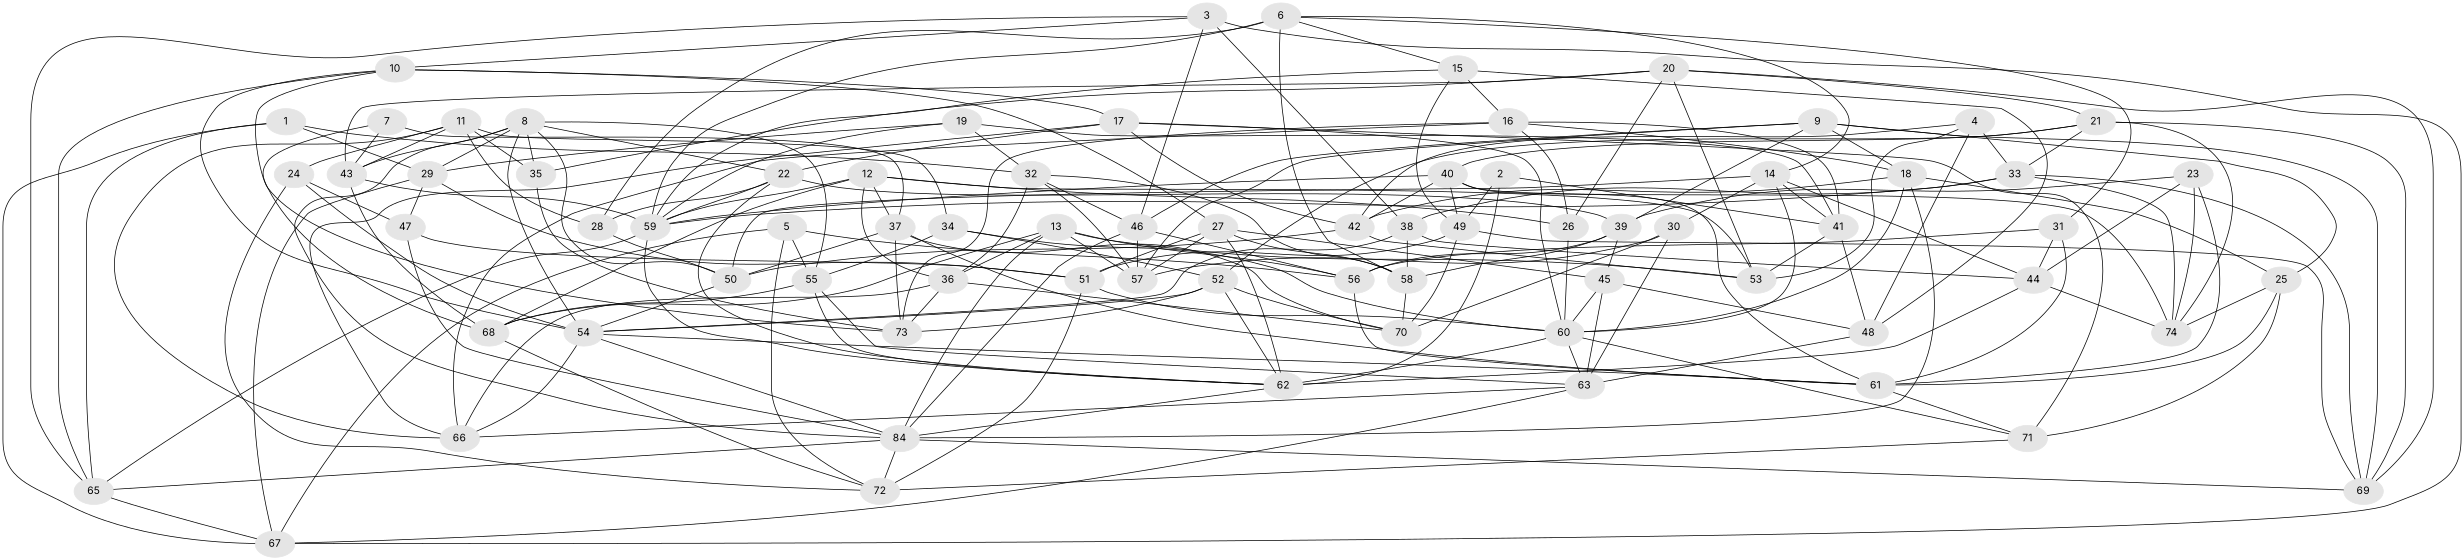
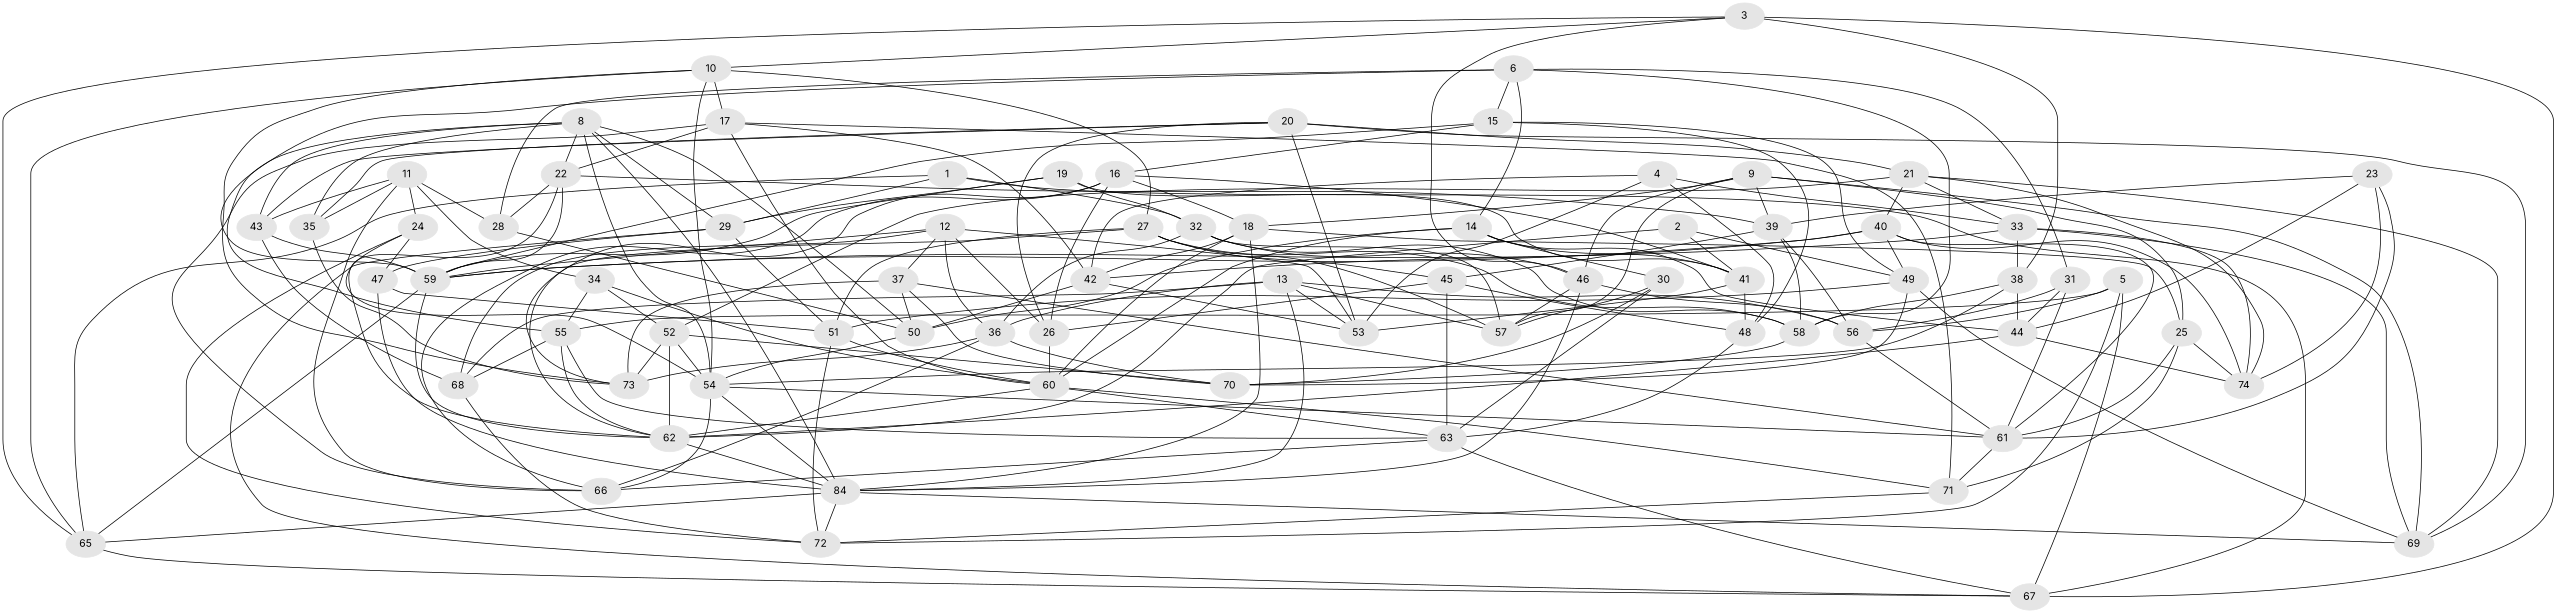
(387, 122) -> none
(1584, 307) -> (1248, 307)
